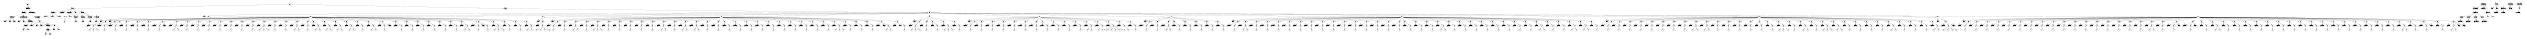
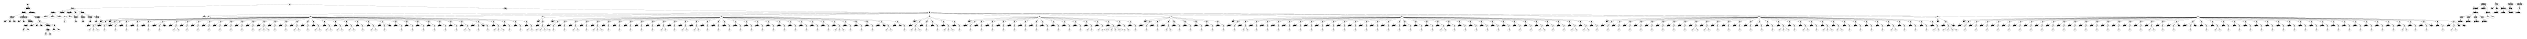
none -> (2511, 13)
